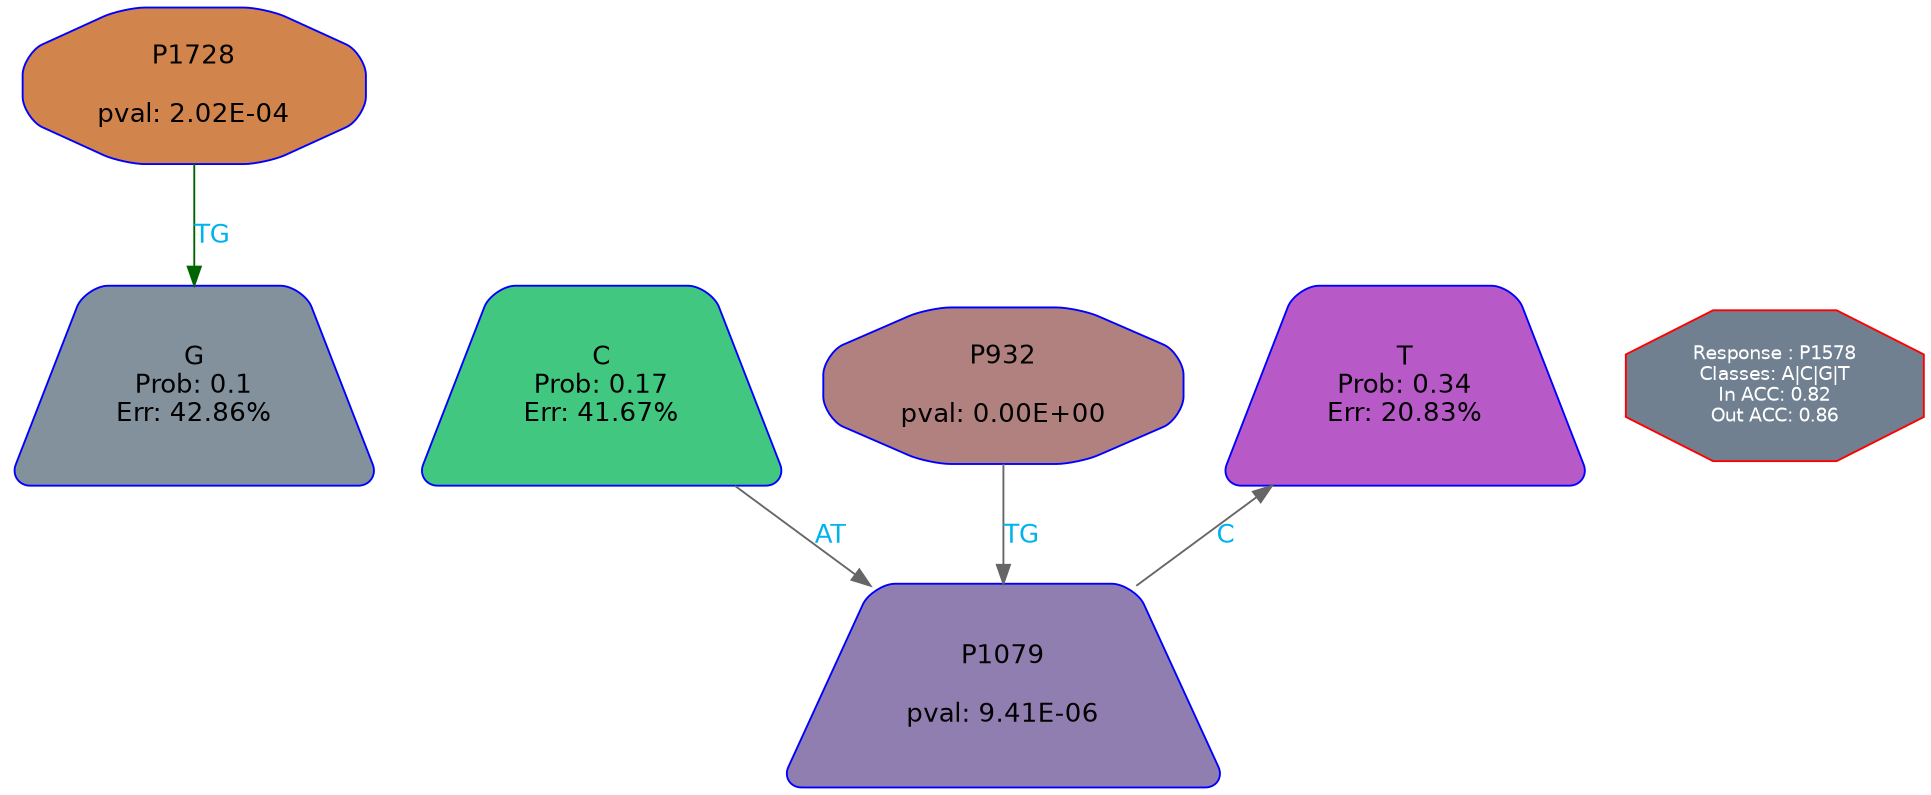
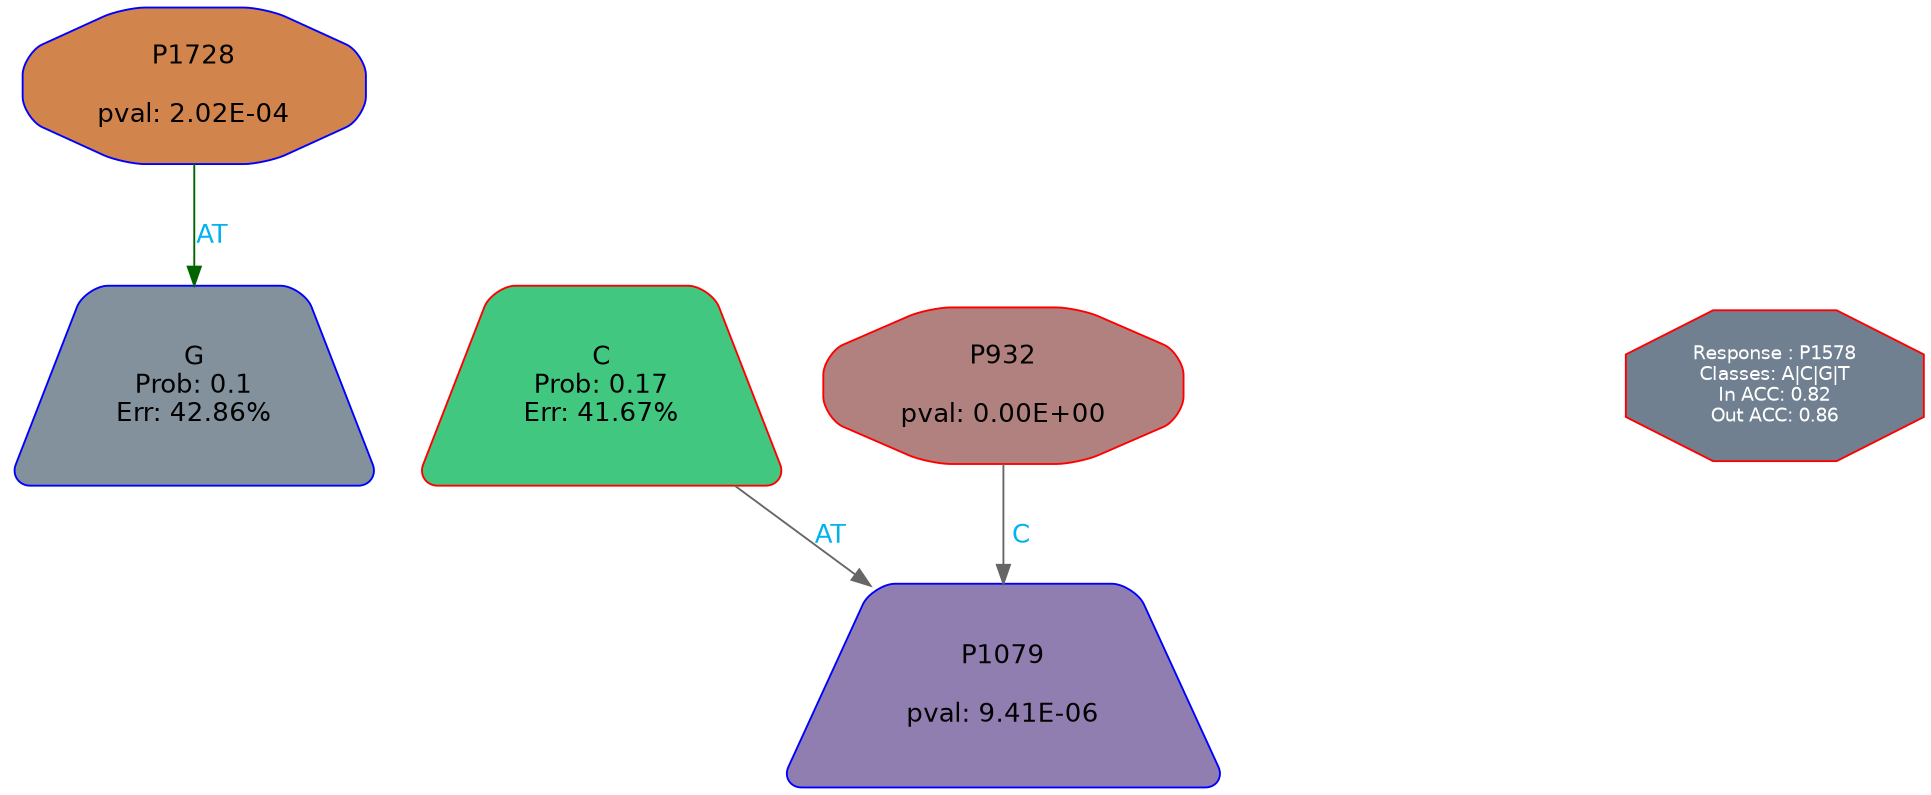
(212, 236) -> (212, 236)
(602, 386) -> (602, 386)
(1003, 386) -> (1003, 386)
(1405, 386) -> none
(1021, 536) -> (1021, 536)
